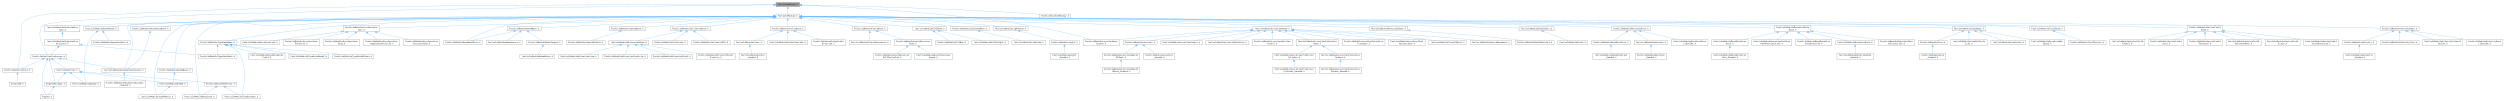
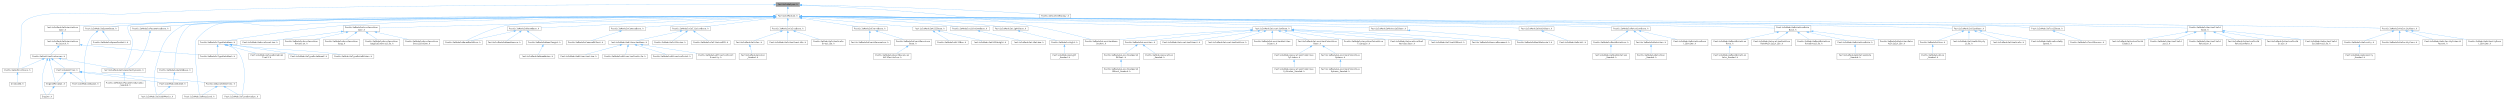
(393, 10) -> none
(934, 56) -> none
